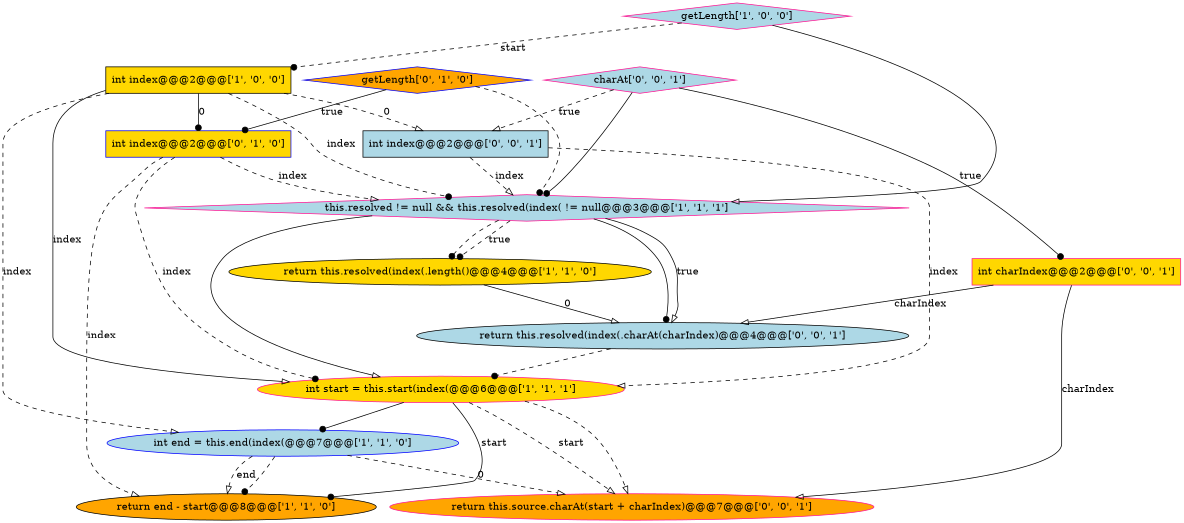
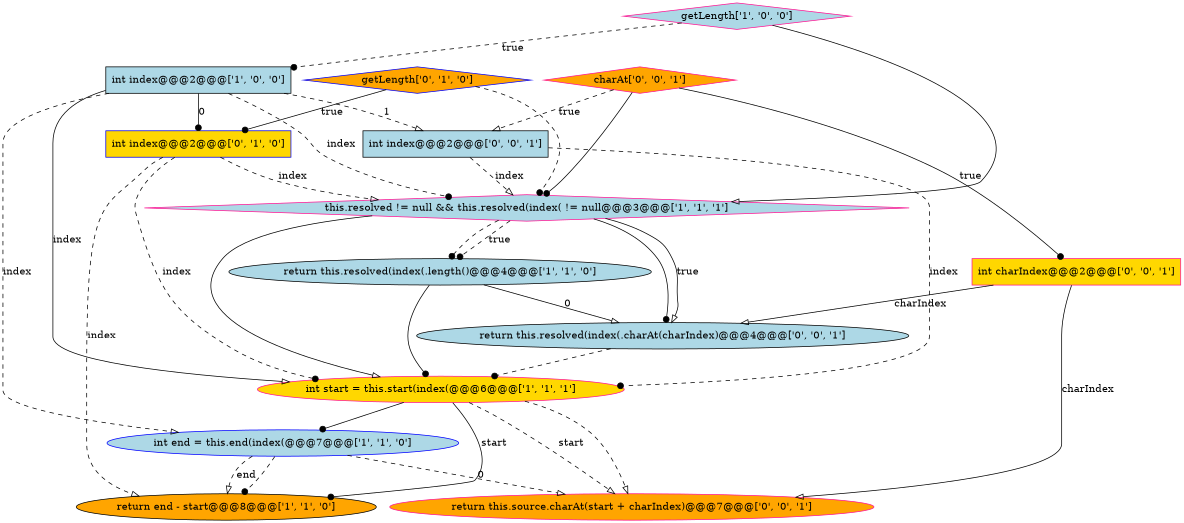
(513, 48) -> (513, 48)
(198, 80) -> (198, 80)
(640, 80) -> (640, 80)
(387, 112) -> (387, 112)
(929, 233) -> (929, 233)
(440, 272) -> (440, 272)
none -> (409, 328)
